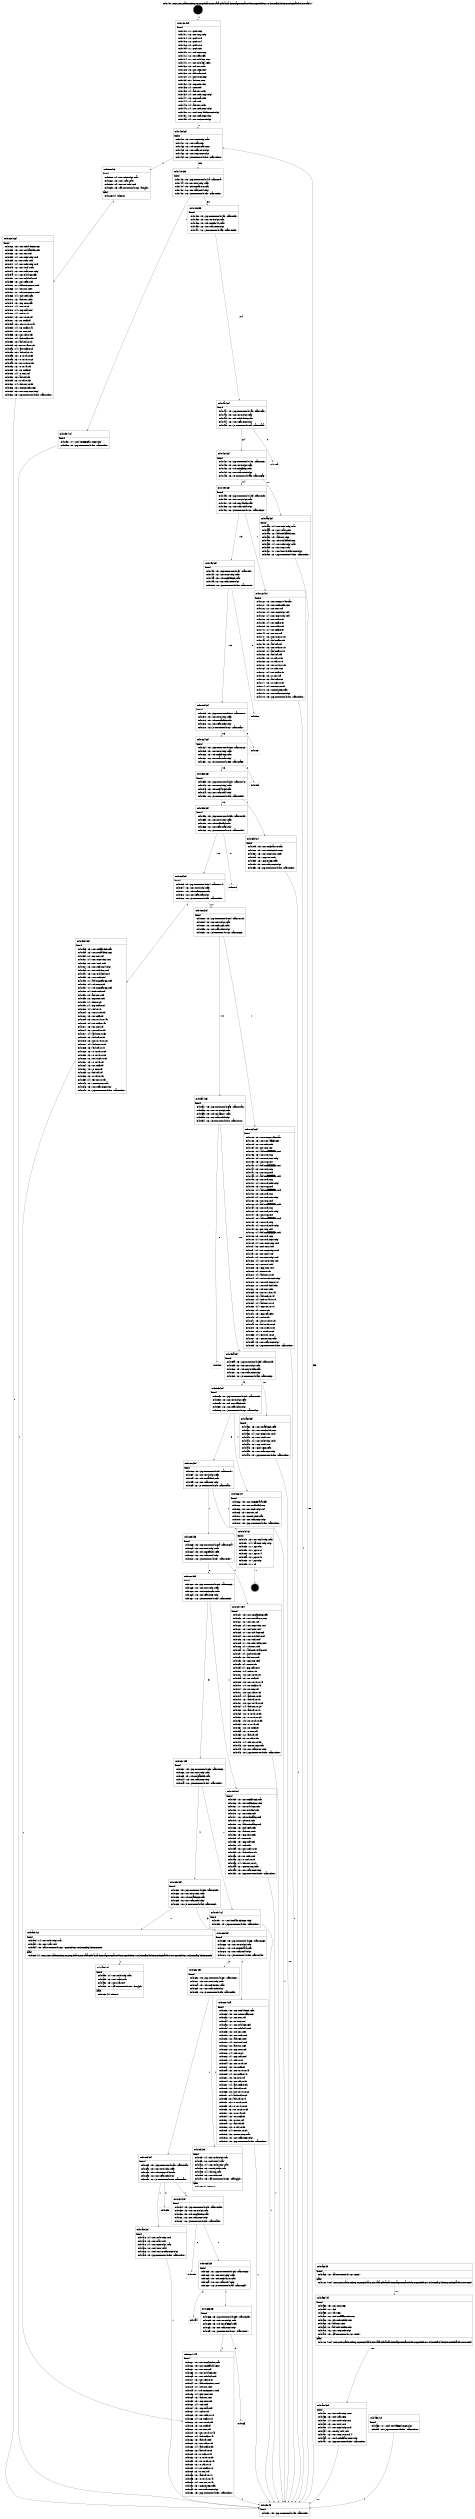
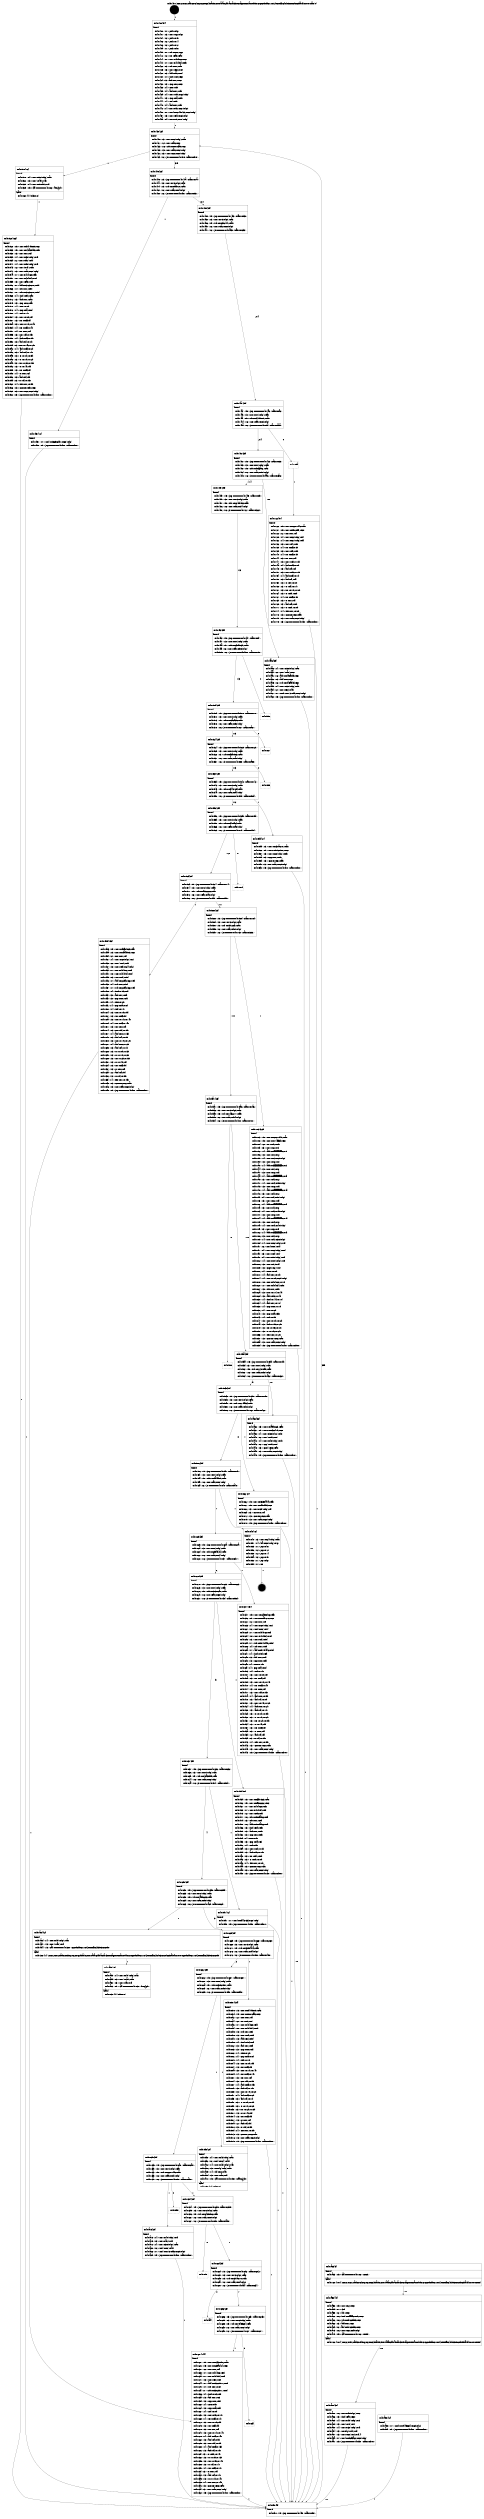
(255, 552) -> (294, 491)
